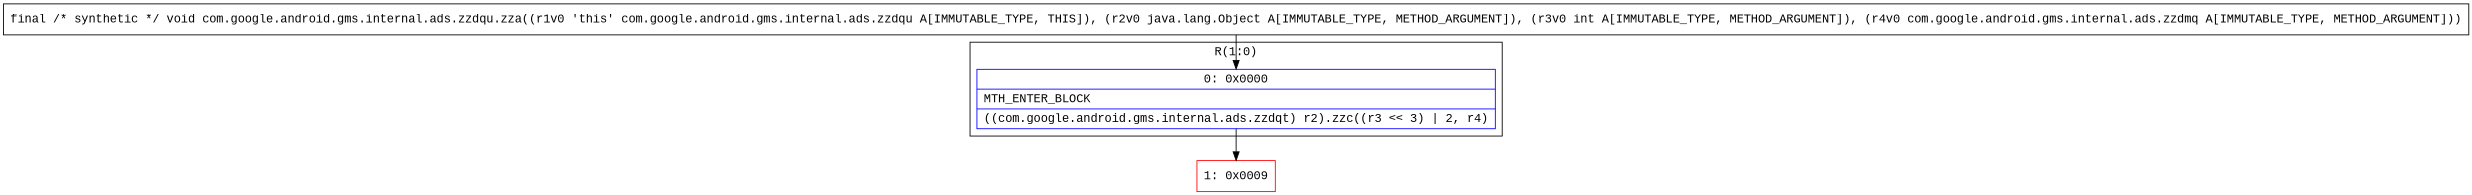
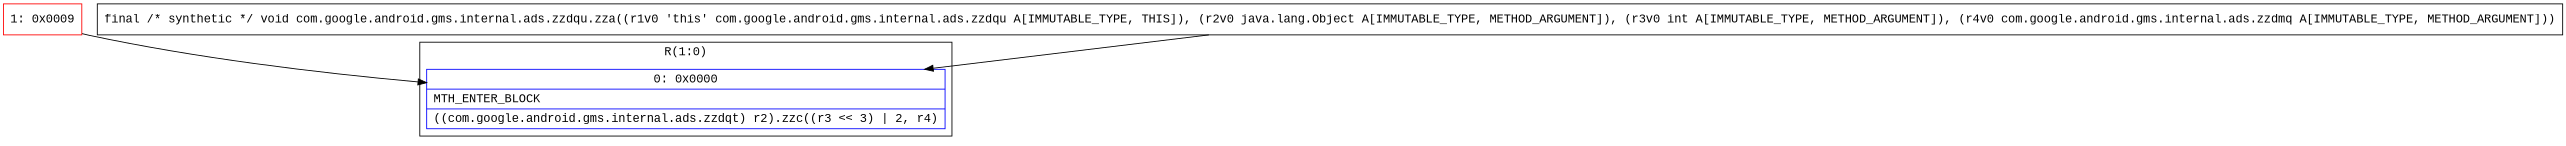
(1236, 141) -> (249, 63)
